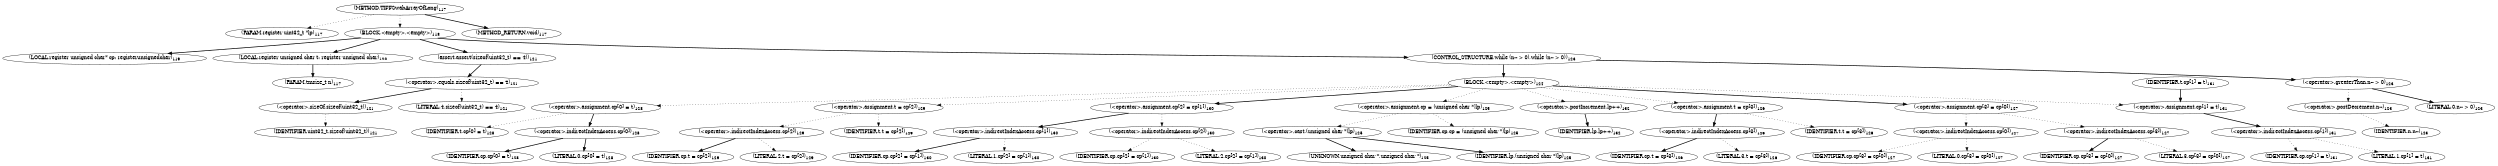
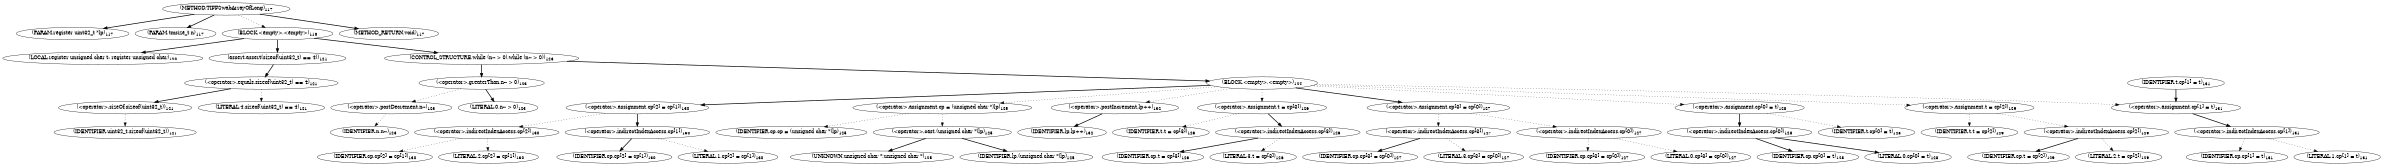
(342, 21) -> (151, 21)
(105, 58) -> none
(313, 69) -> (202, 21)
